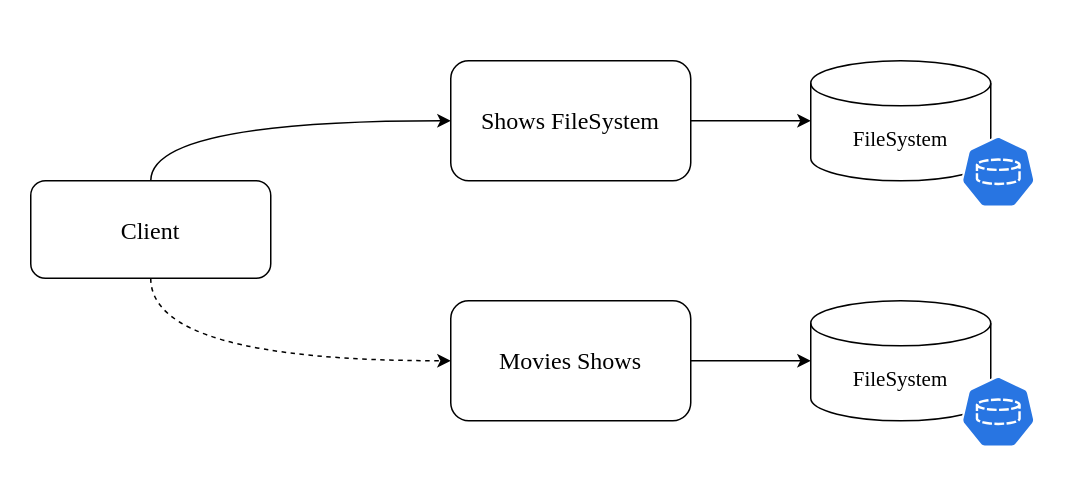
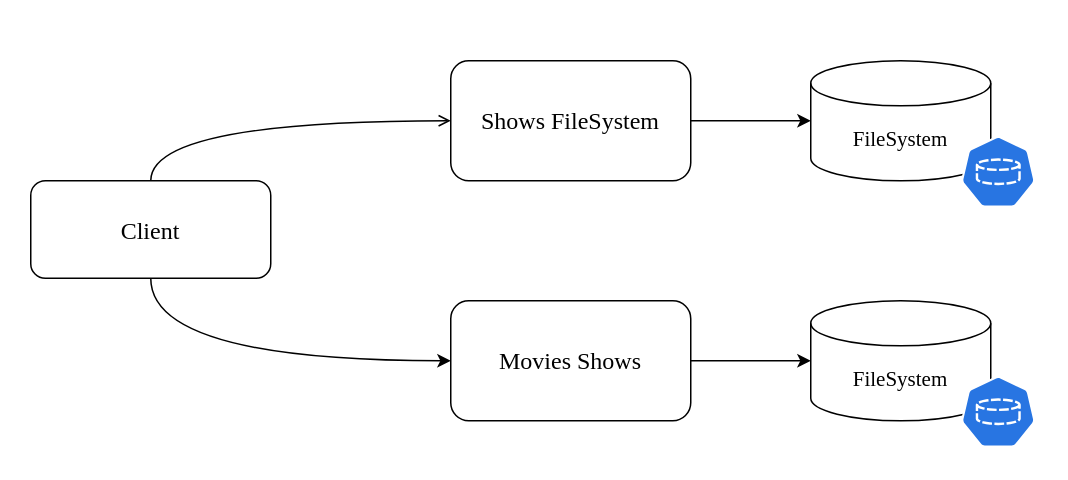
(439, 121) -> (441, 121)
(283, 352) -> (283, 352)
